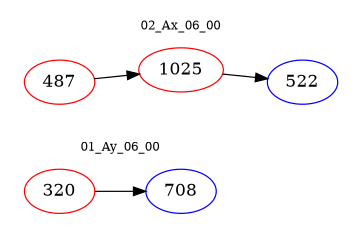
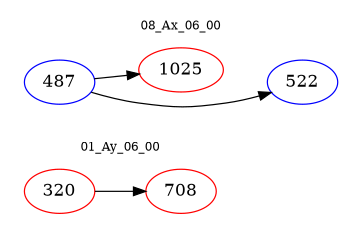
(181, 26) -> (181, 26)
(239, 76) -> (175, 107)
(60, 82) -> (60, 82)
(181, 191) -> (181, 191)
